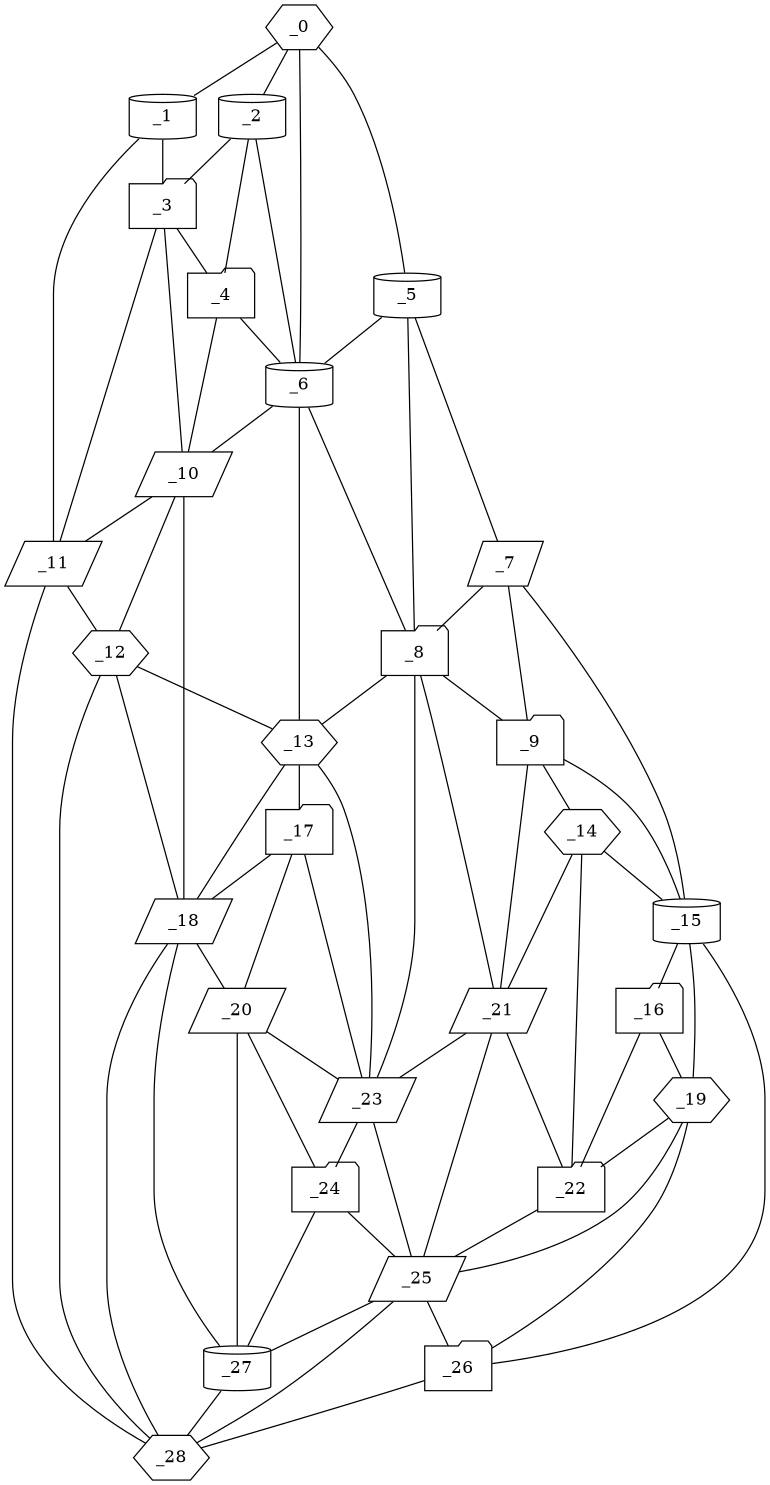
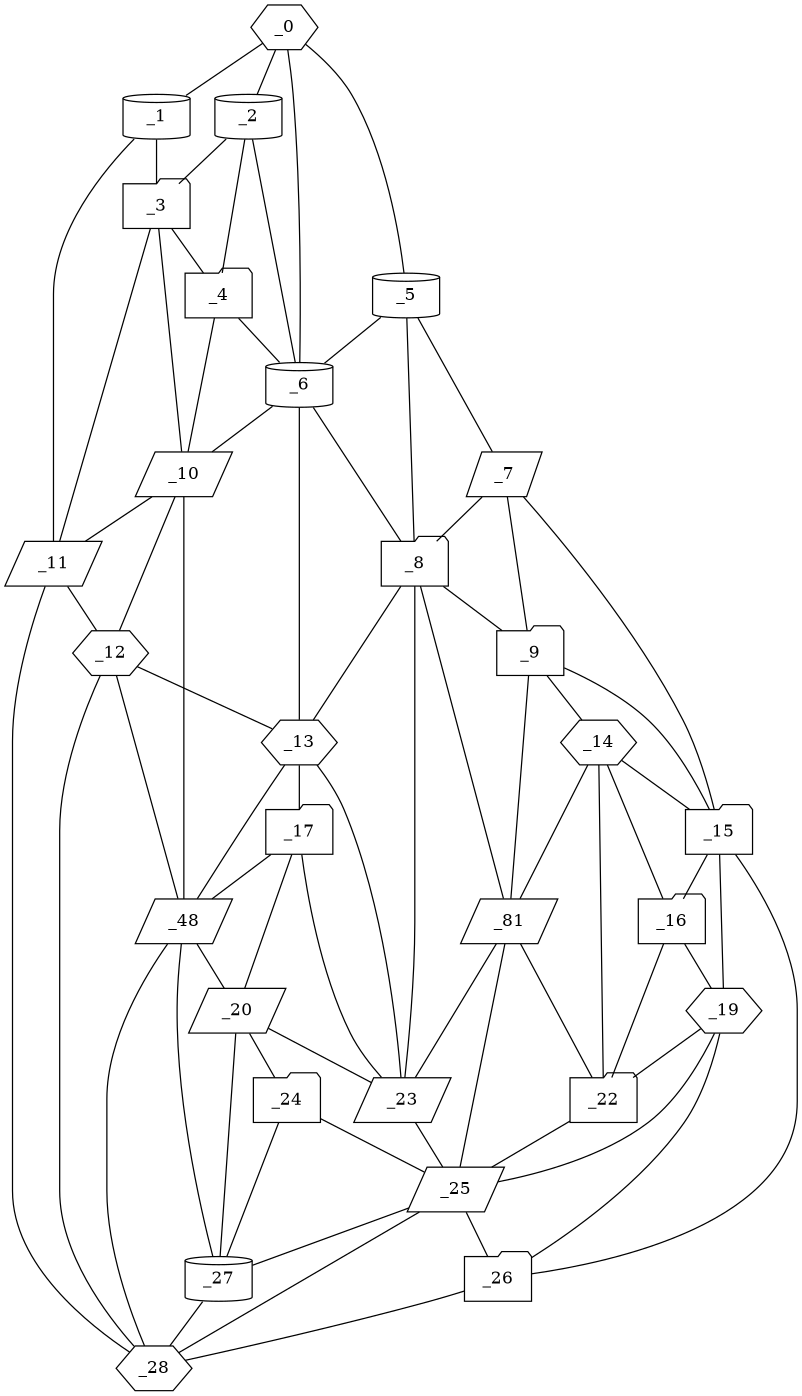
none -> (635, 832)
(184, 921) -> (184, 921)
(687, 921) -> (719, 832)
(498, 1011) -> (509, 921)
(346, 1145) -> none
